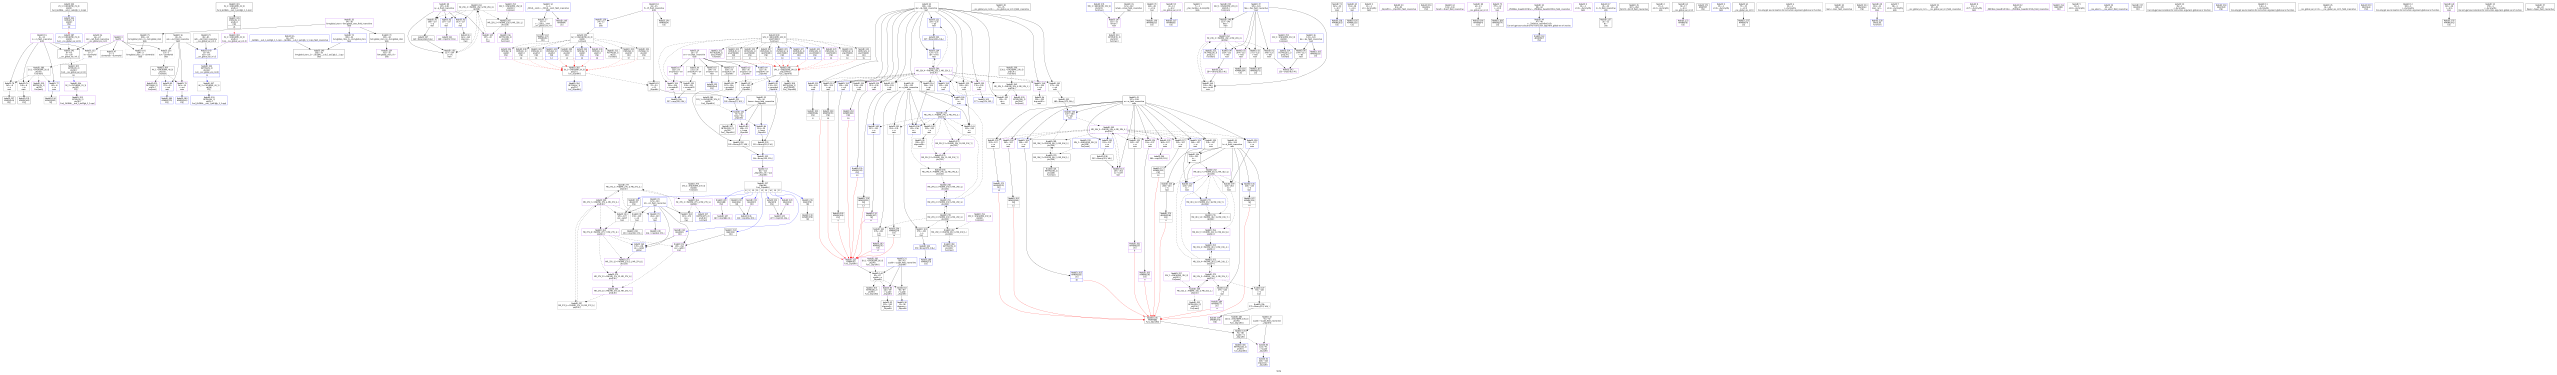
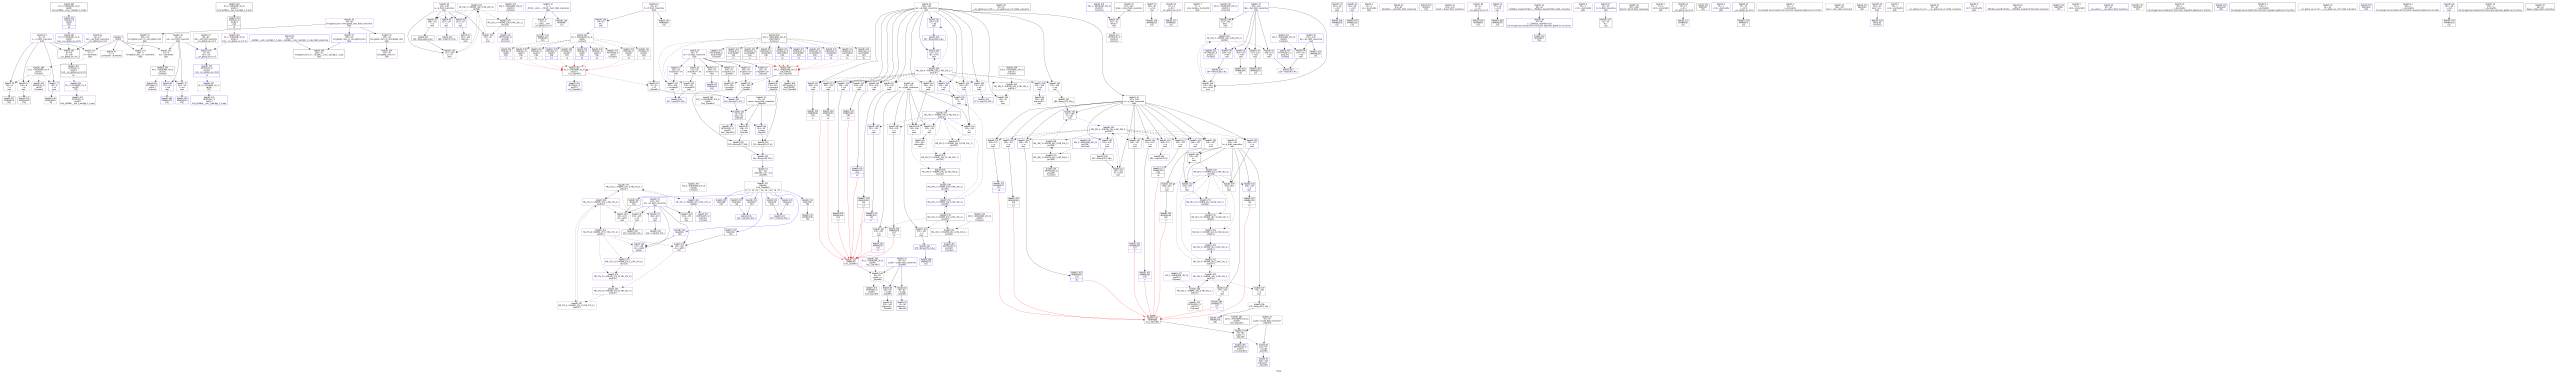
(1011, 21) -> (1058, 16)
(1019, 100) -> none
(723, 217) -> none
(611, 225) -> (627, 225)
